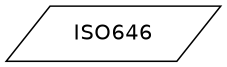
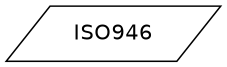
(113, 34) -> (113, 34)
